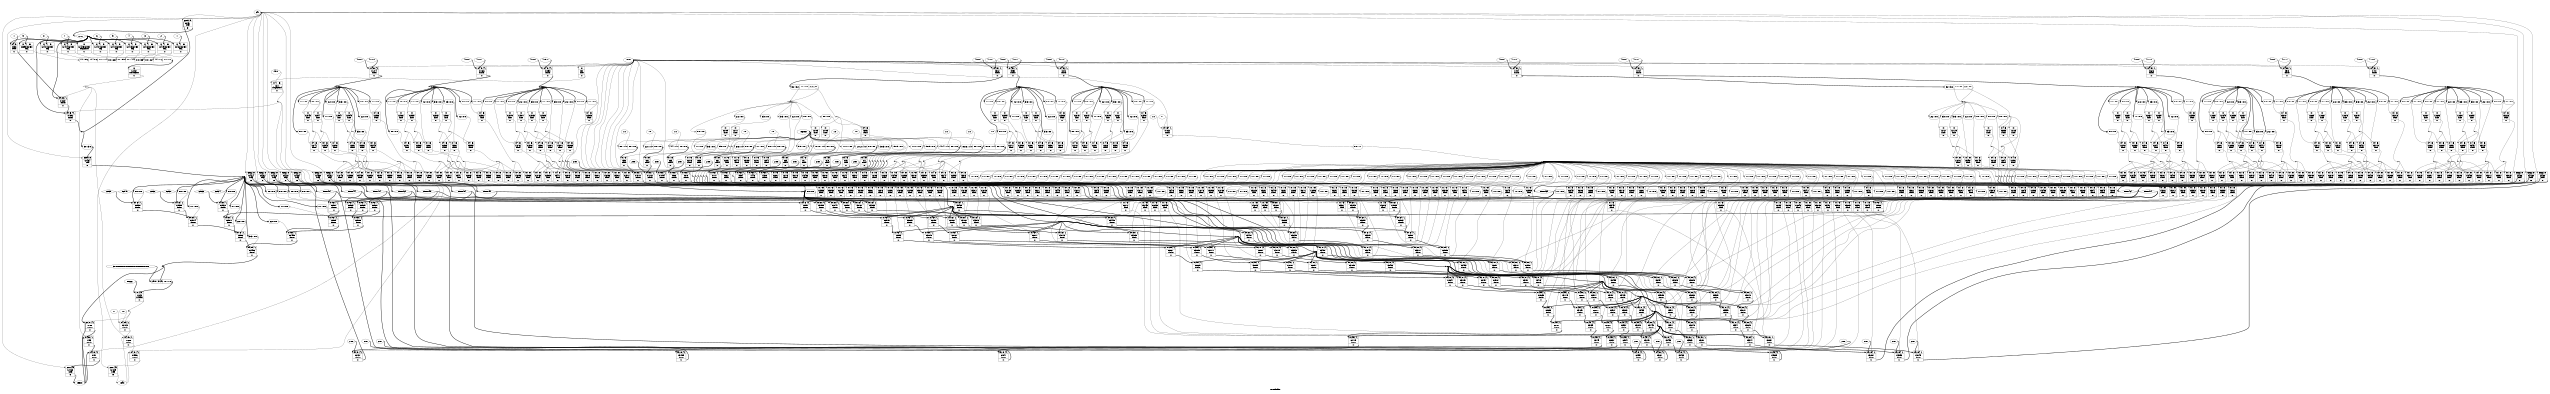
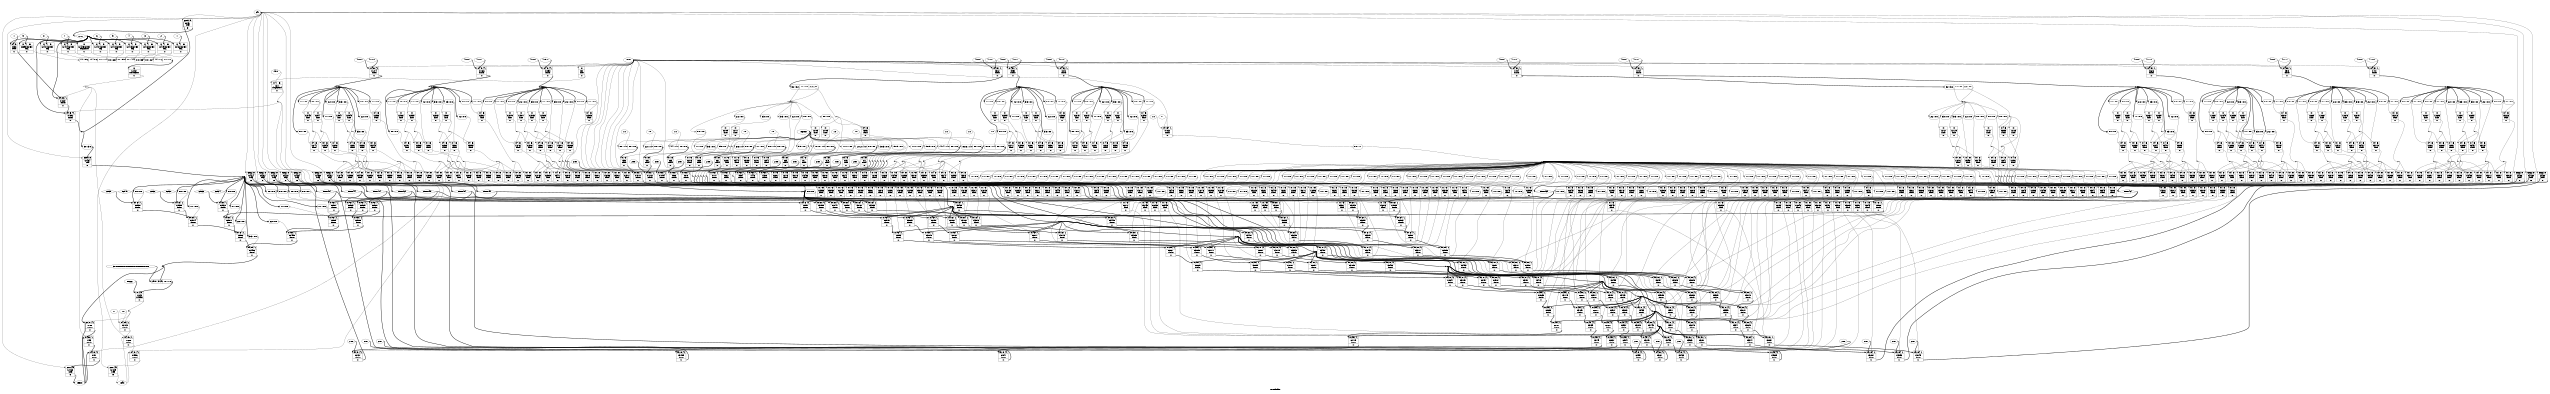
(2148, 192) -> none
